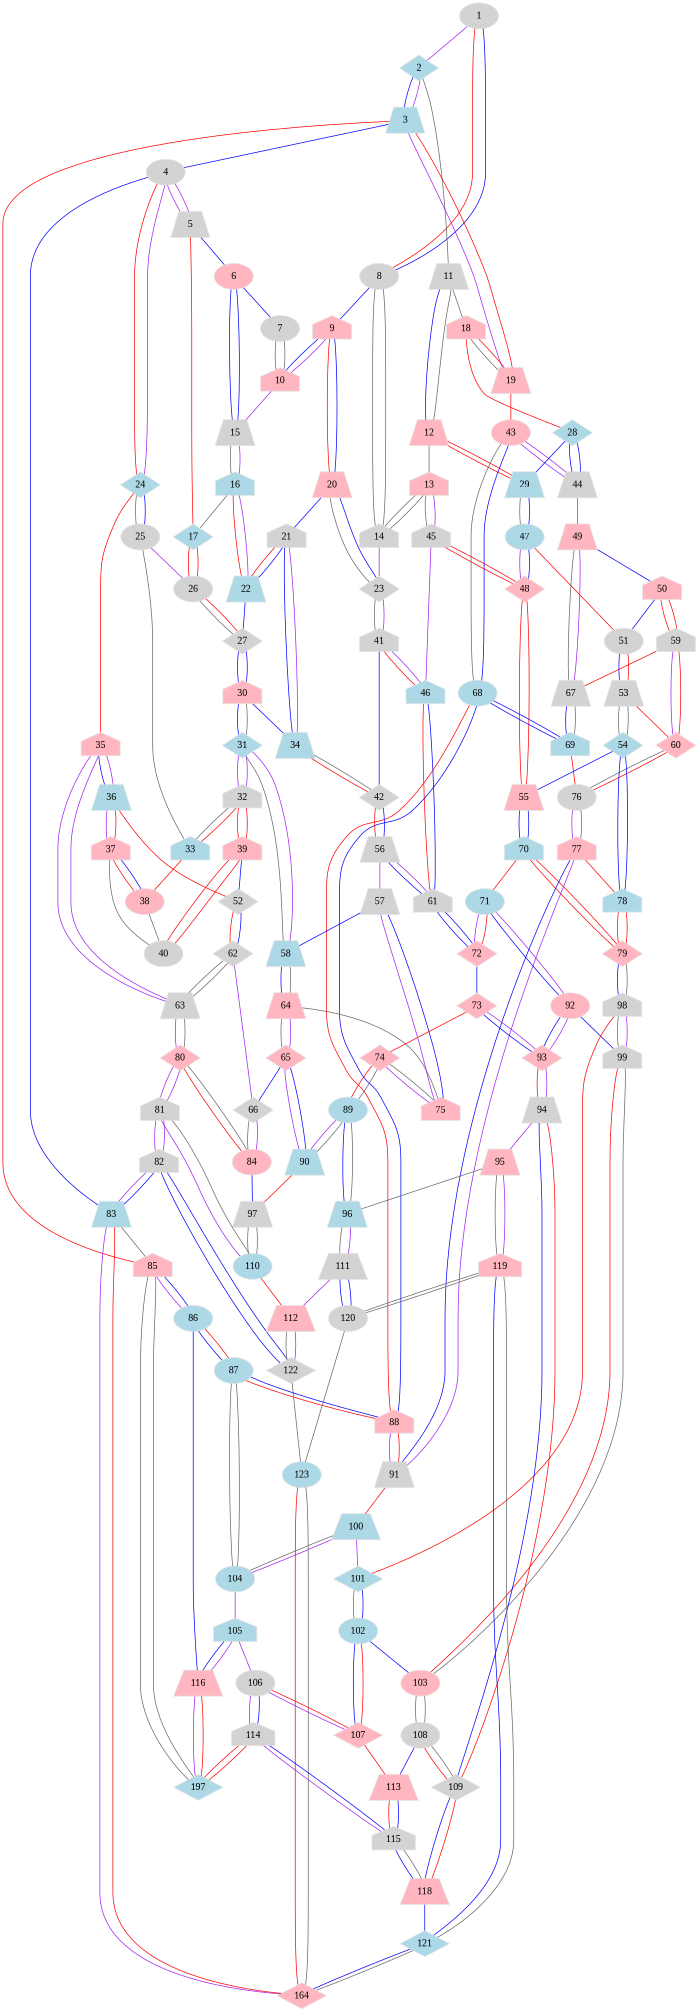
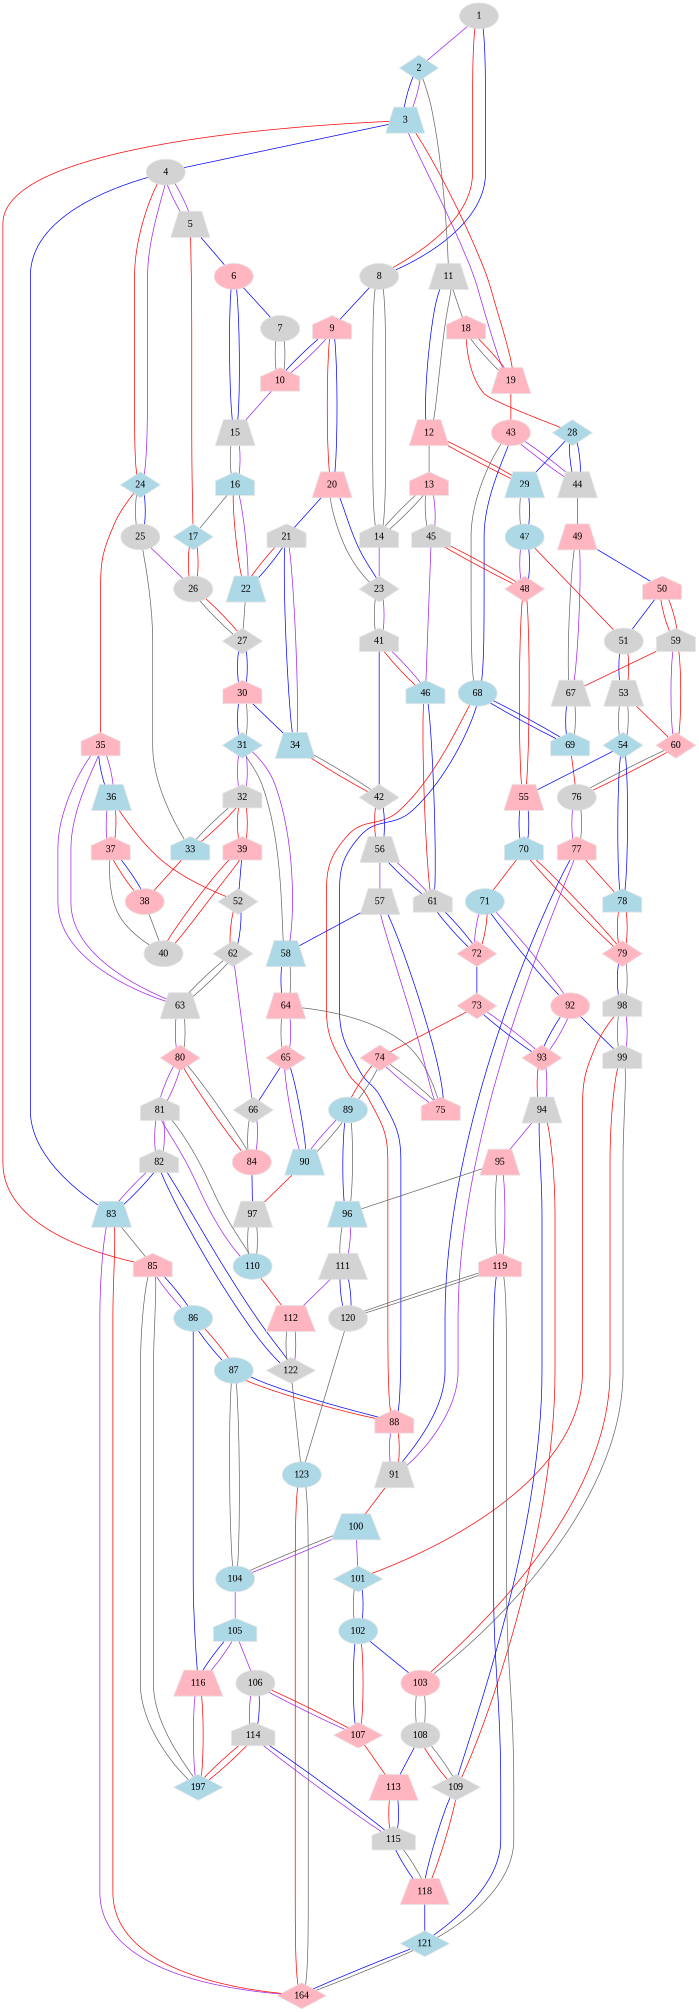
(244, 615) -> (244, 615)
